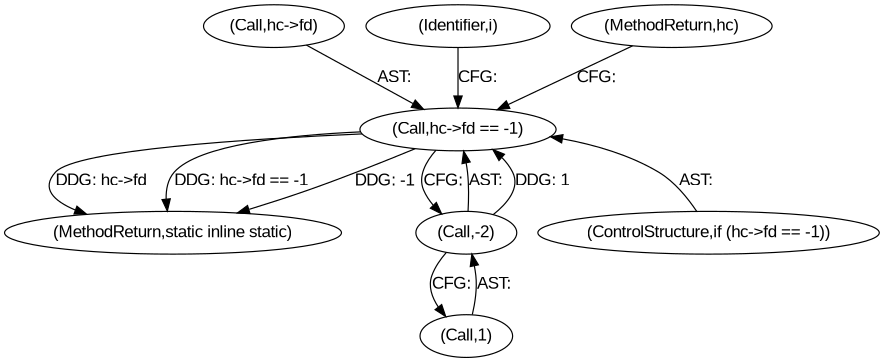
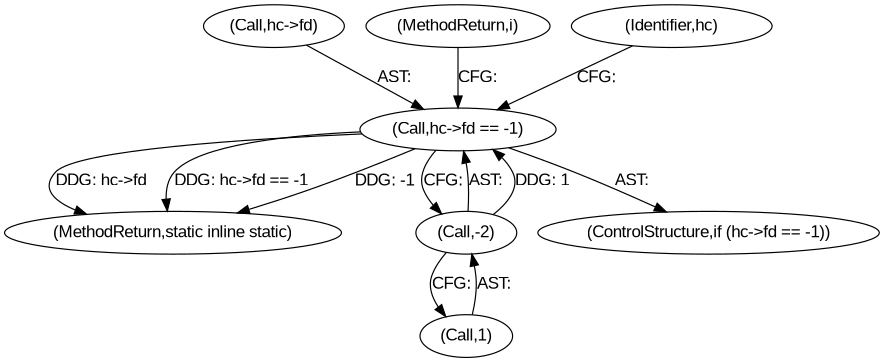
(458, 26) -> (458, 26)
(672, 26) -> (672, 26)
(638, 161) -> (583, 176)
